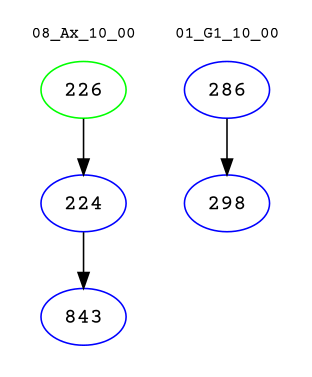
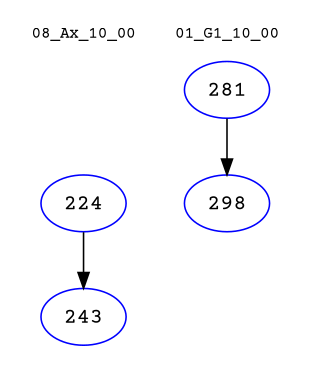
(84, 90) -> none
(227, 90) -> (227, 90)
(84, 317) -> (84, 317)
